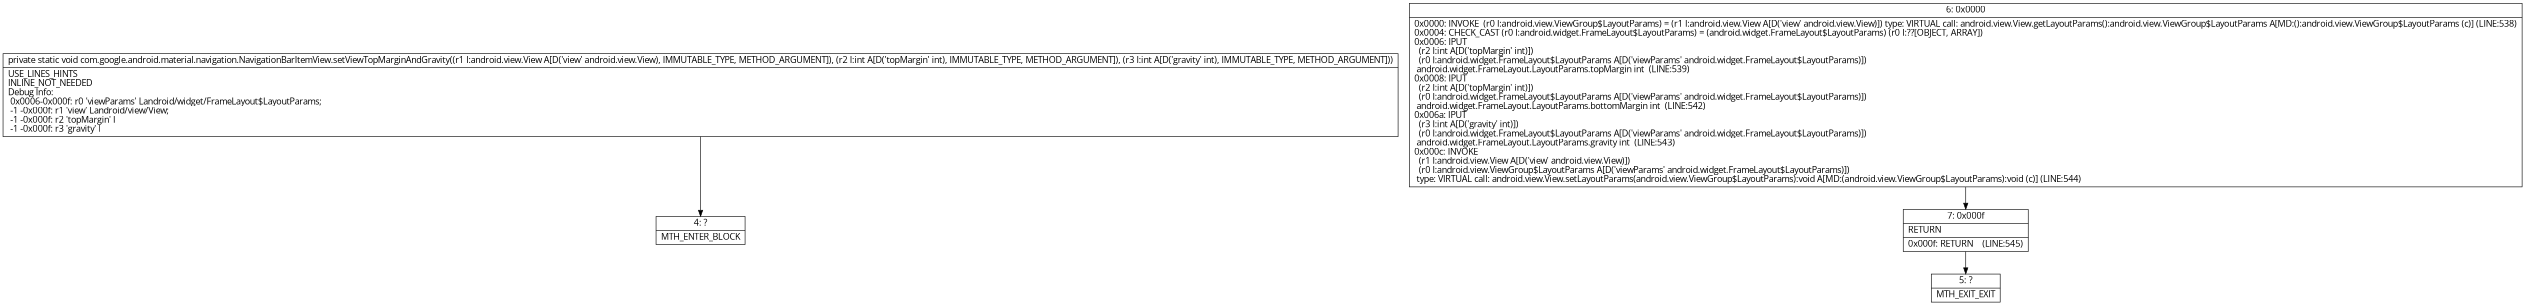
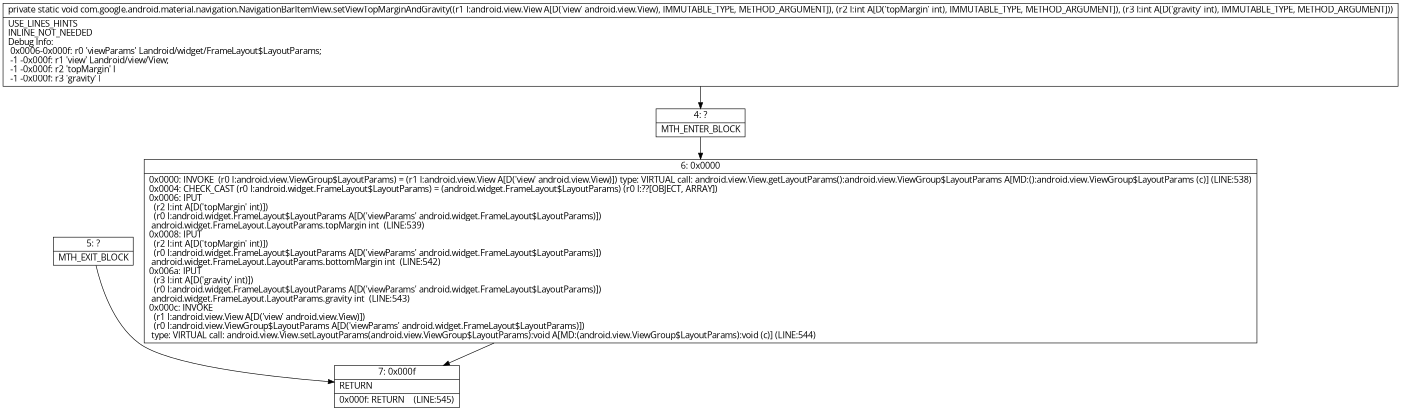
none -> (701, 145)
(1966, 260) -> (187, 362)
(1966, 295) -> (93, 258)
